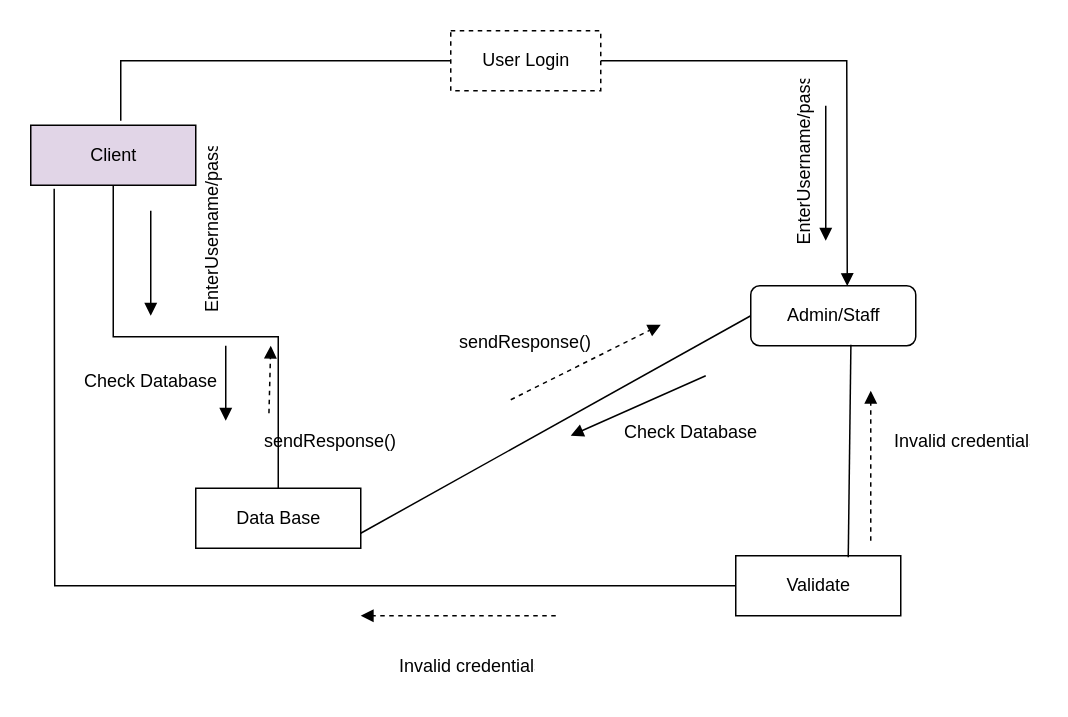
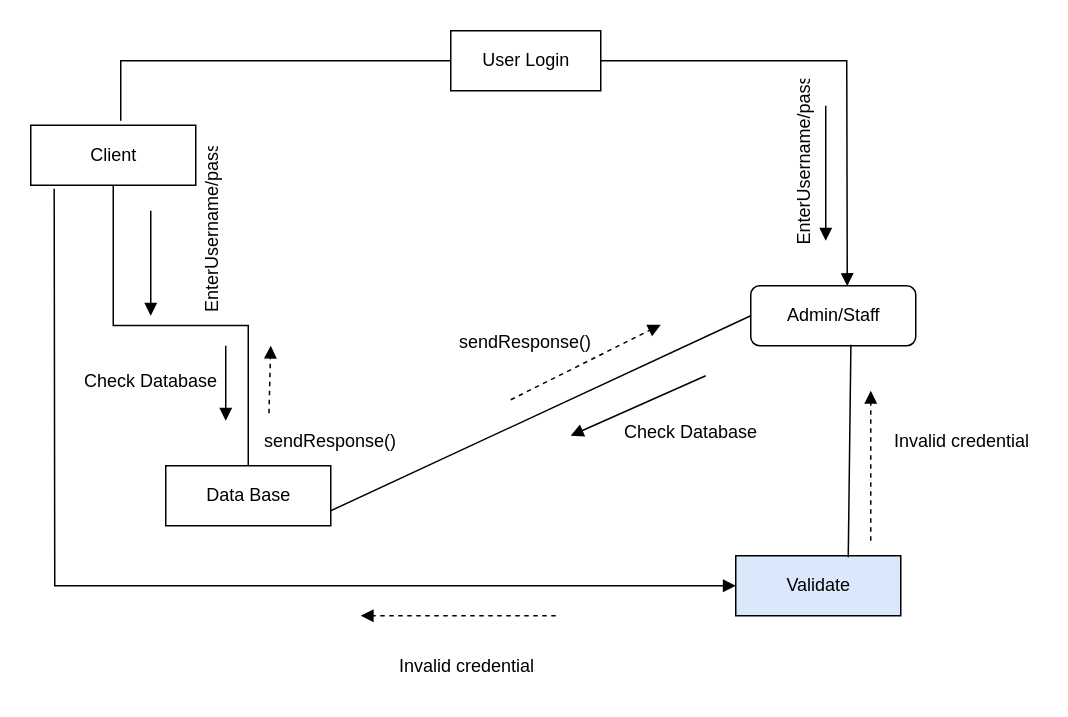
(526, 61) -> (526, 61)
(113, 155) -> (113, 155)
(278, 518) -> (248, 496)
(727, 586) -> (722, 586)
(818, 586) -> (818, 586)
